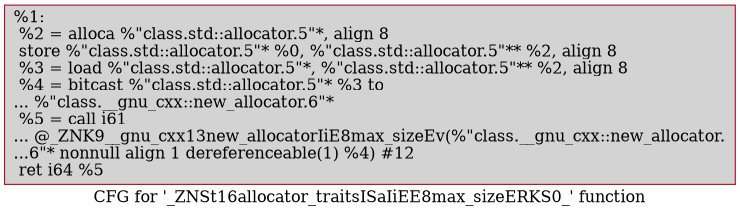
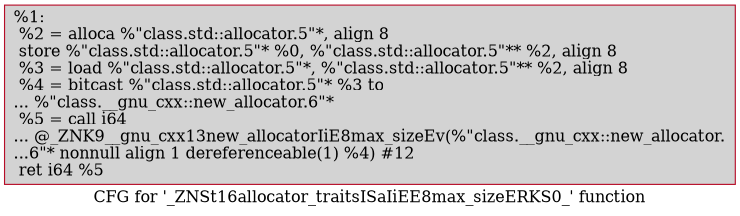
(70, 120) -> (70, 120)
